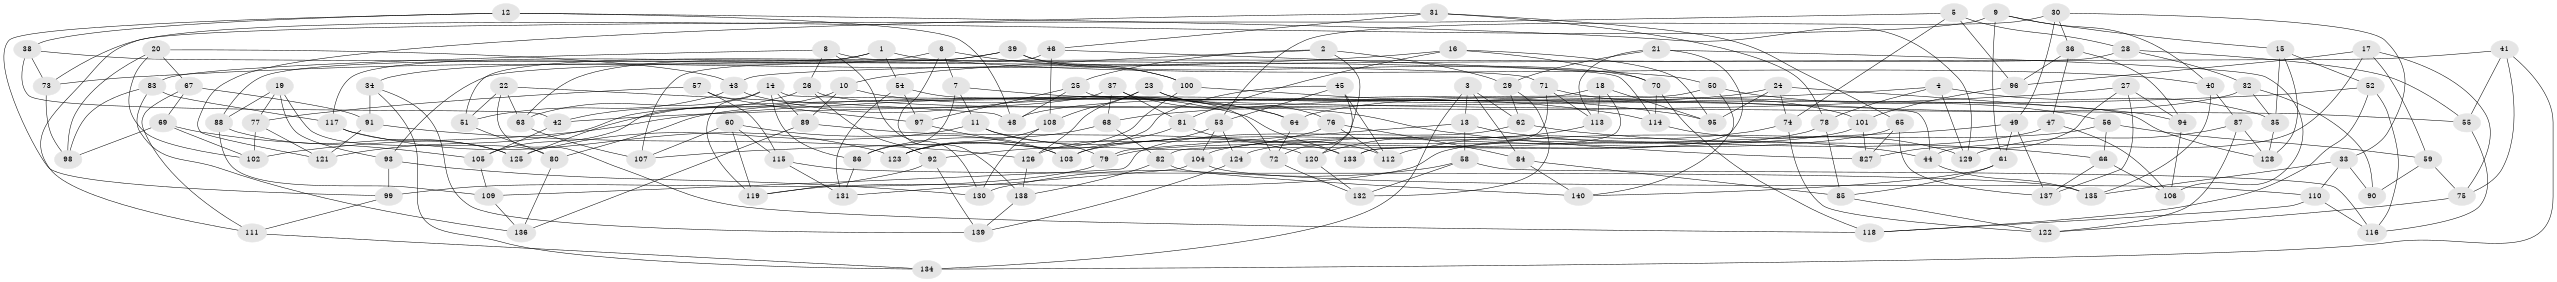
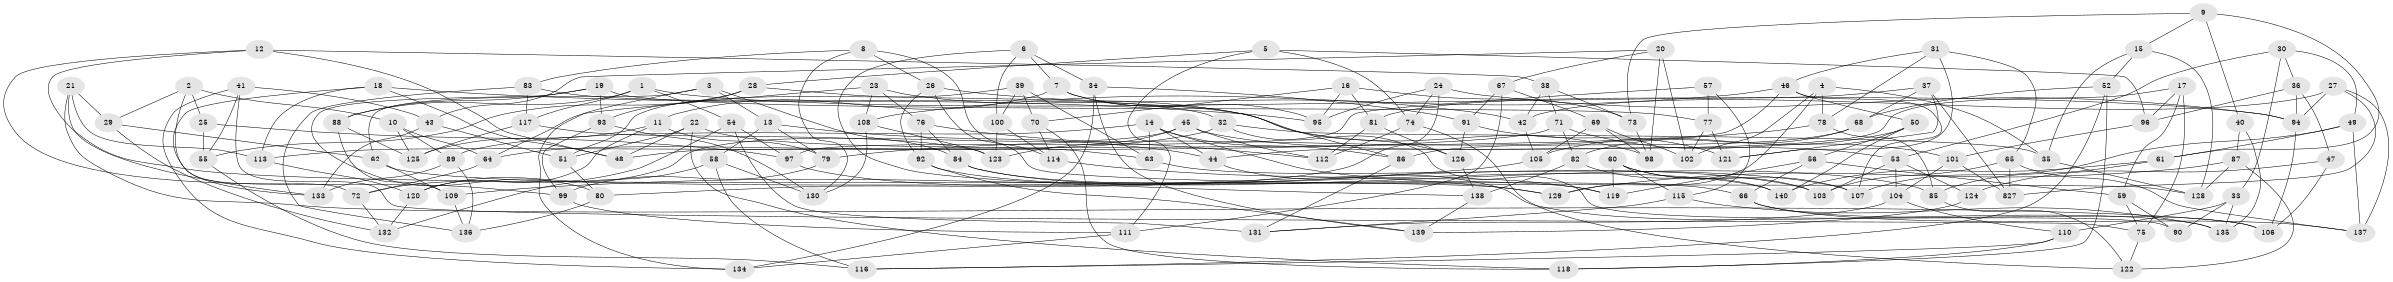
(1513, 72) -> (1307, 104)
(1044, 105) -> (1212, 147)
